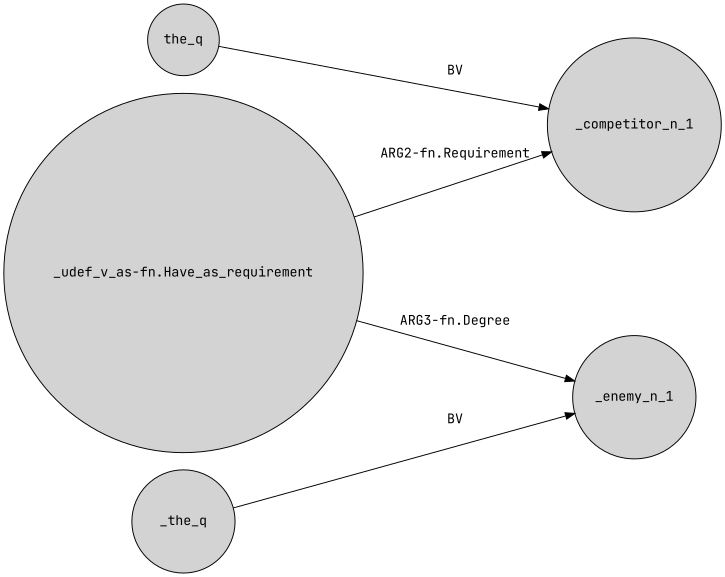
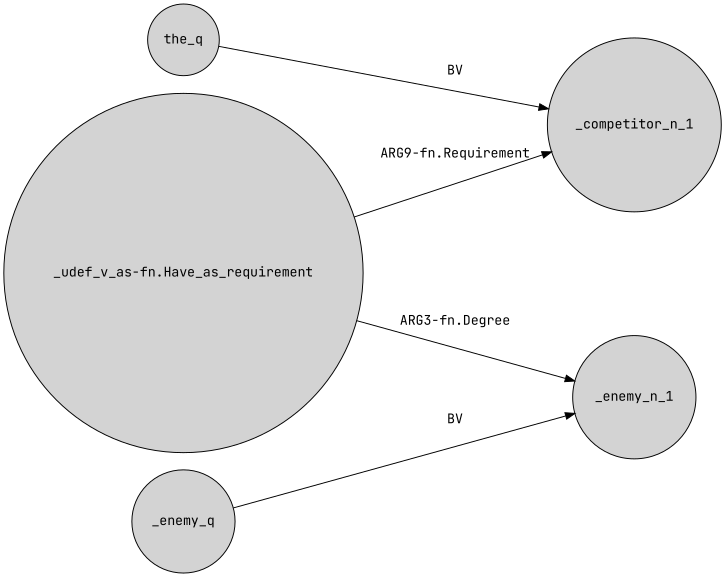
(455, 154) -> (455, 154)
(183, 521) -> (183, 521)
